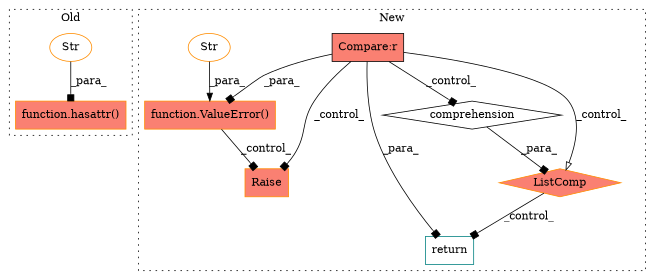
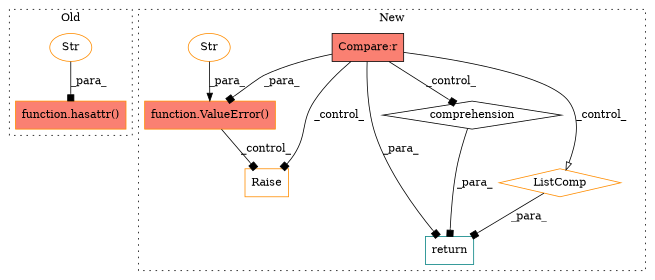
(513, 147) -> (455, 178)
(267, 183) -> (267, 183)
(560, 183) -> (560, 183)
(529, 217) -> (529, 217)
